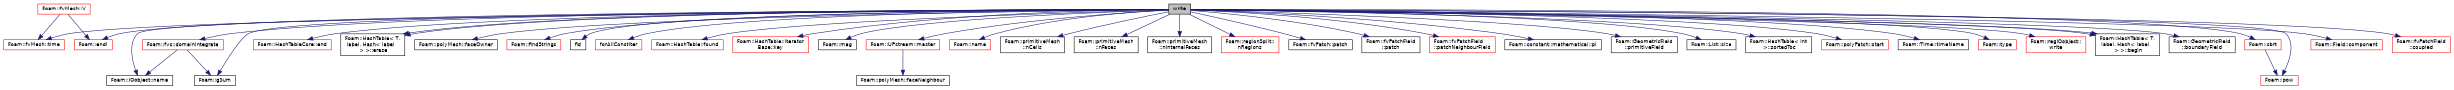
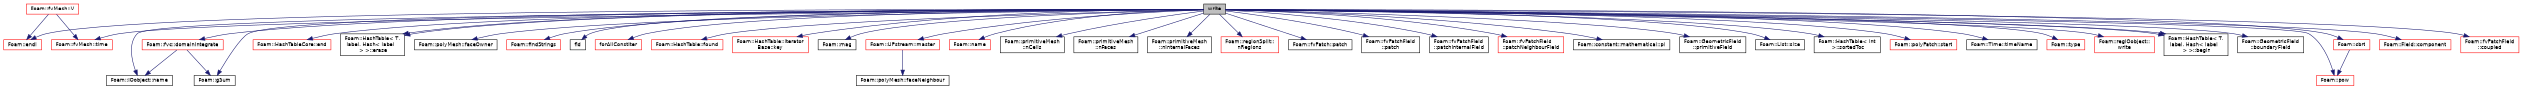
none -> (1459, 45)
